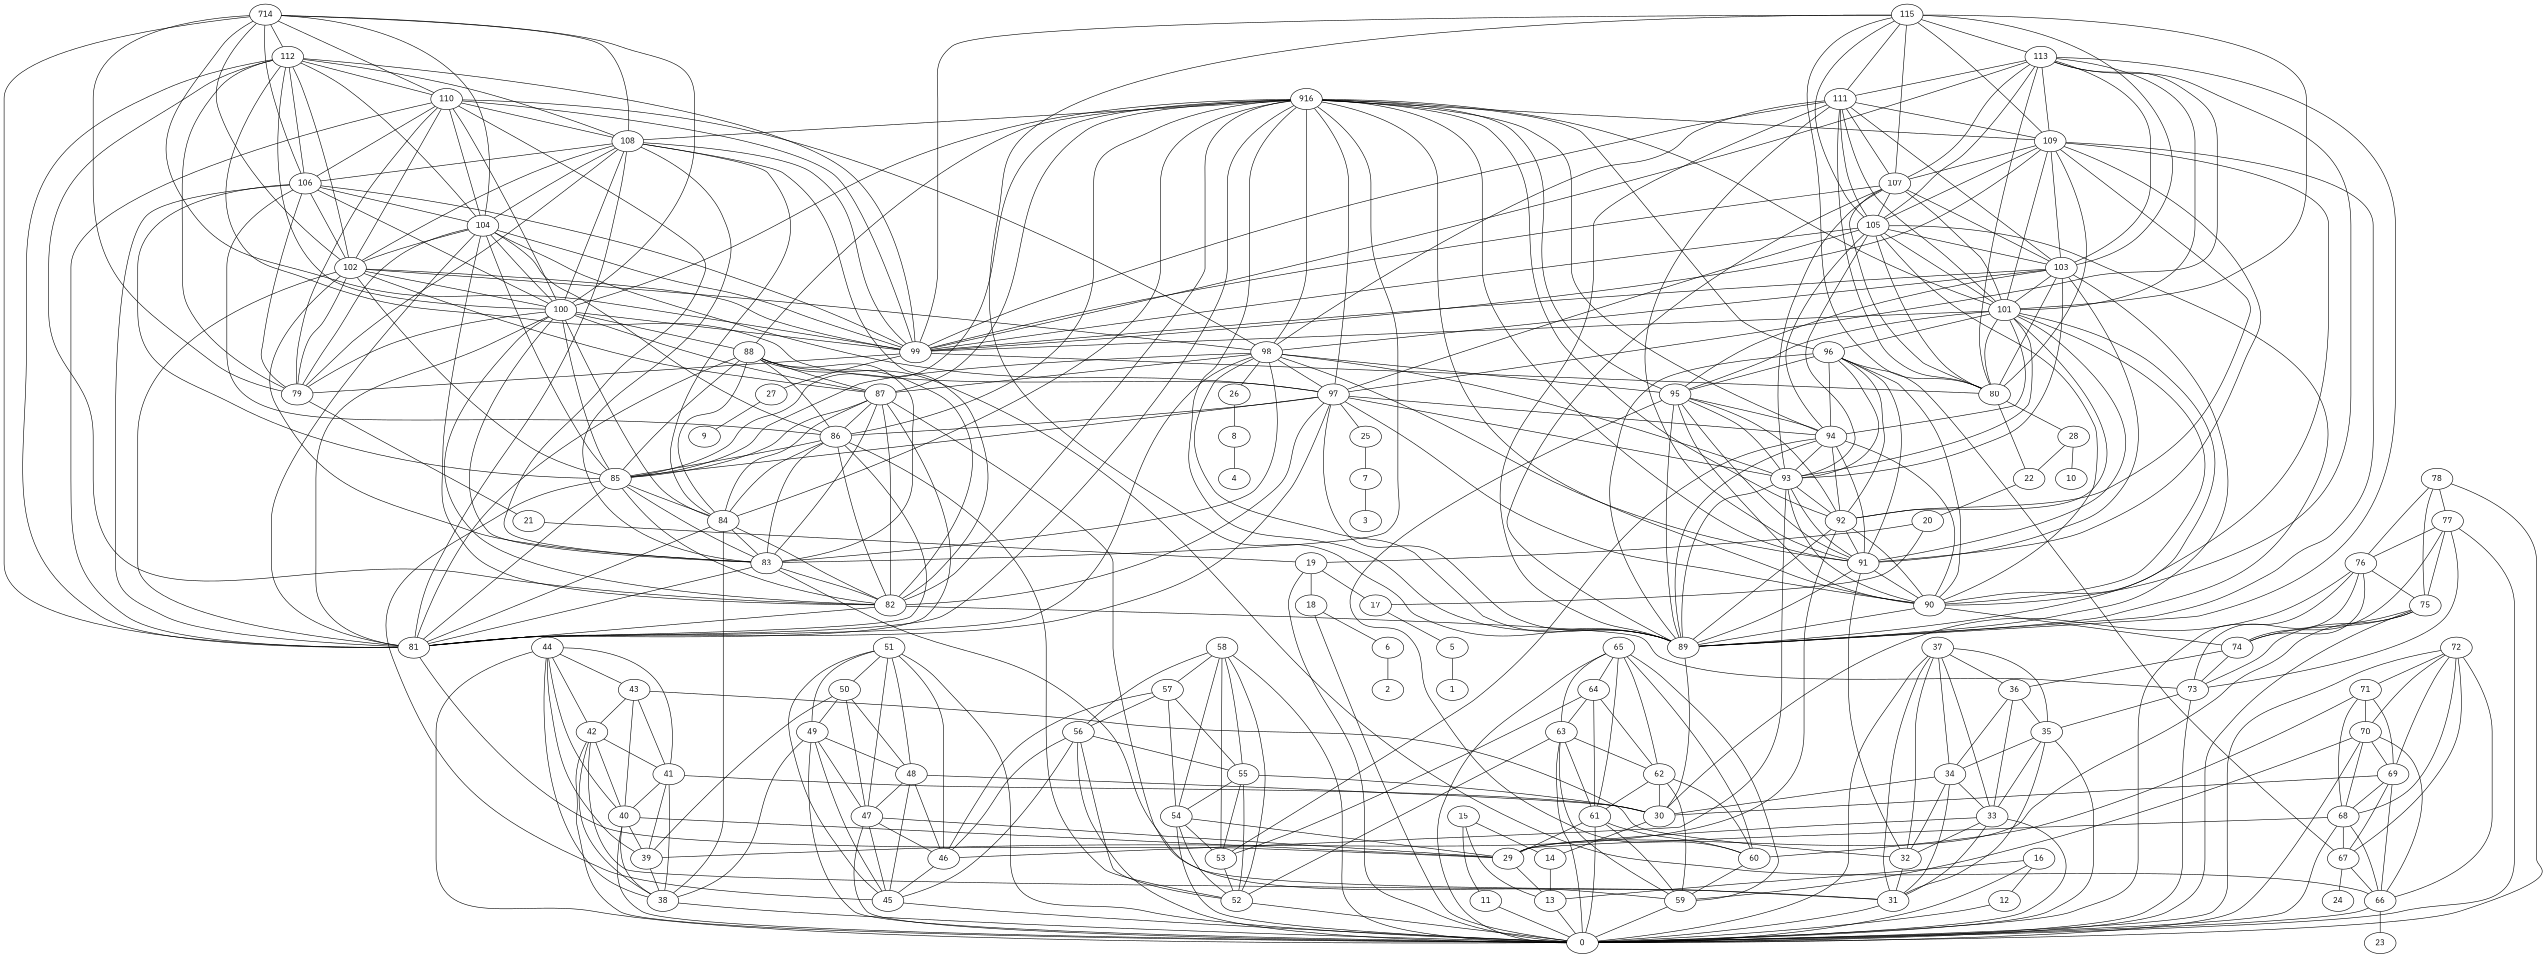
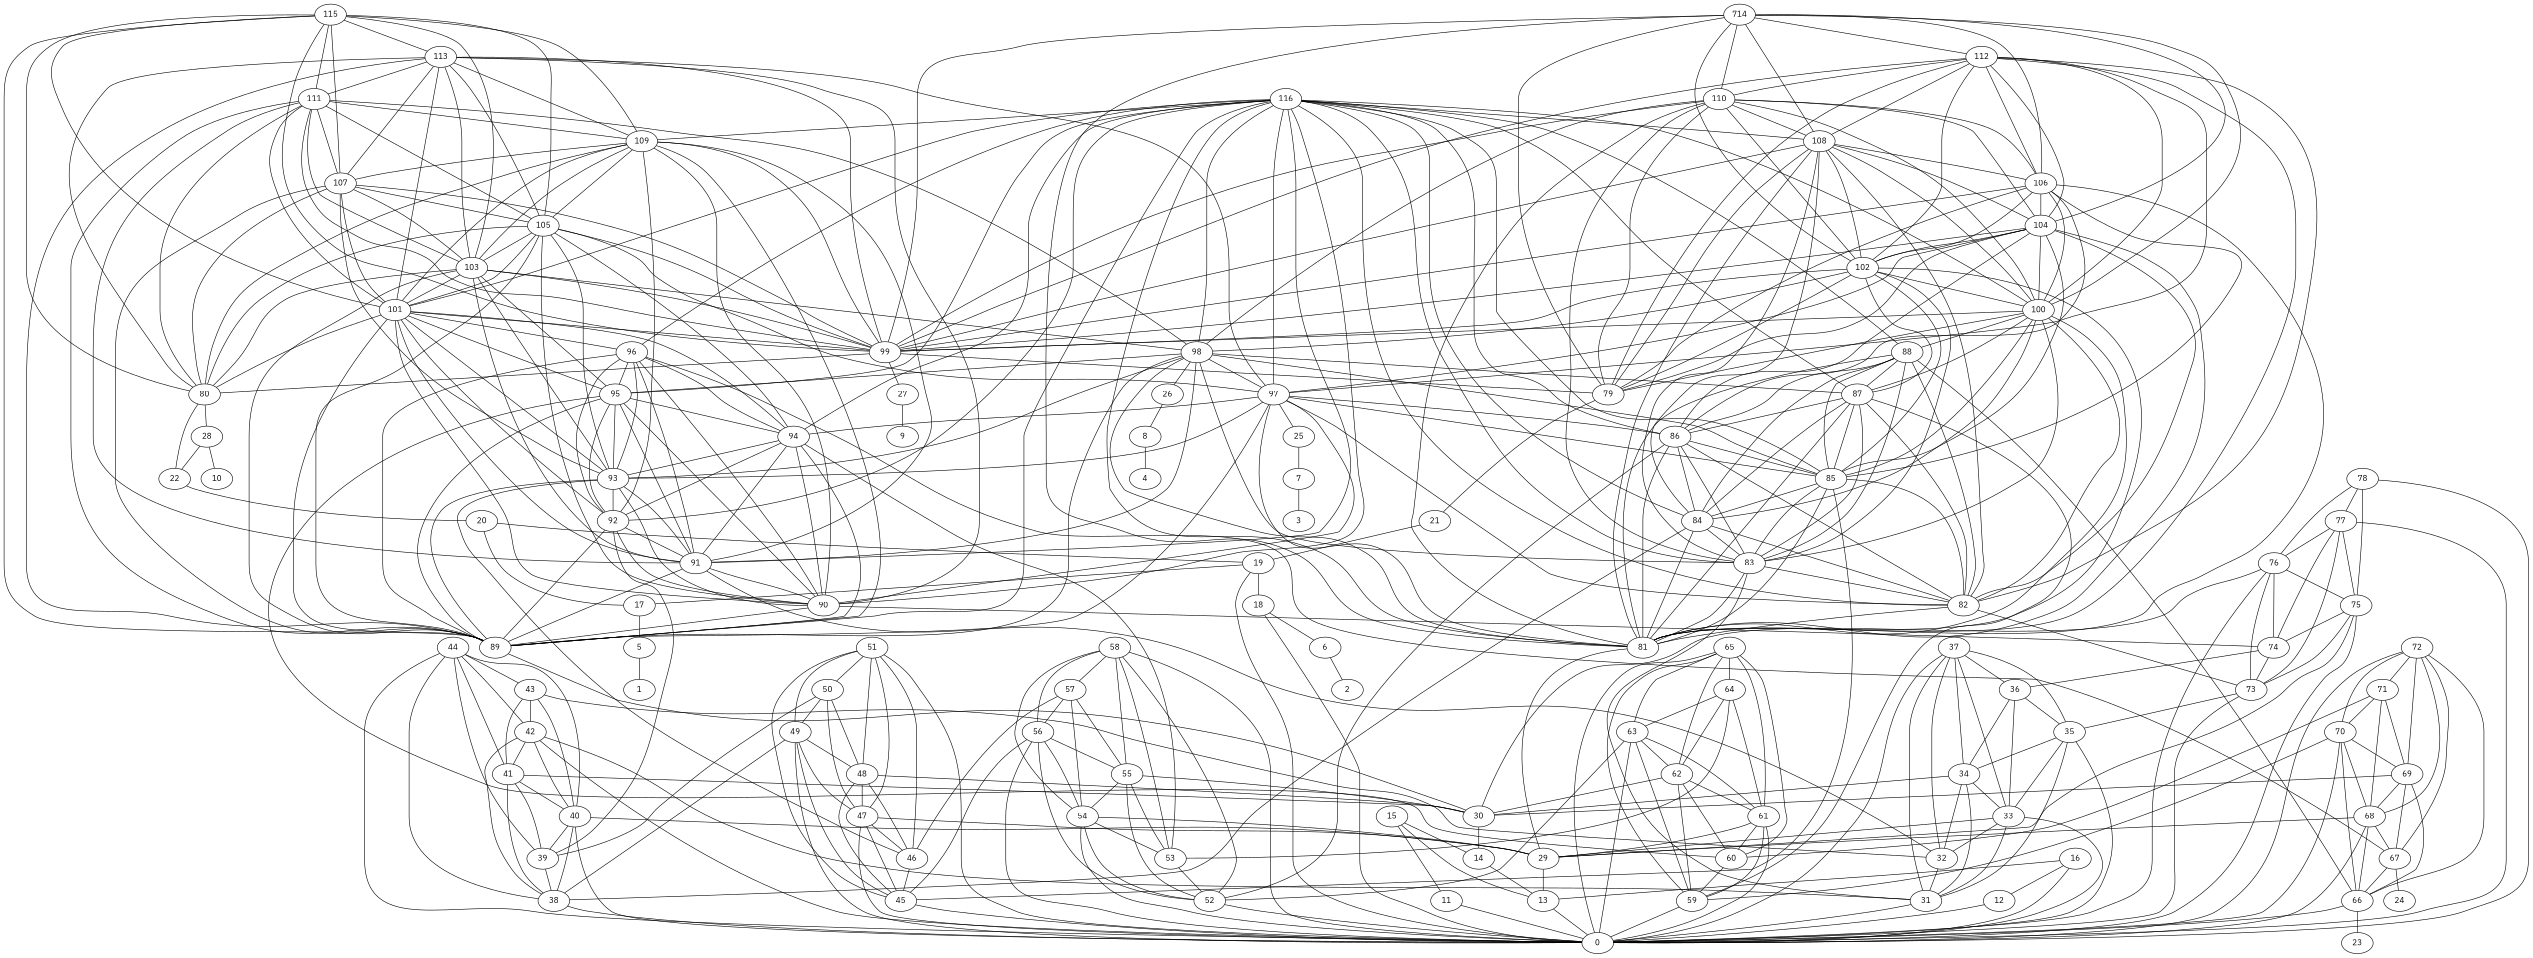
(1306, 99) -> (1286, 99)
(998, 794) -> (1063, 773)
